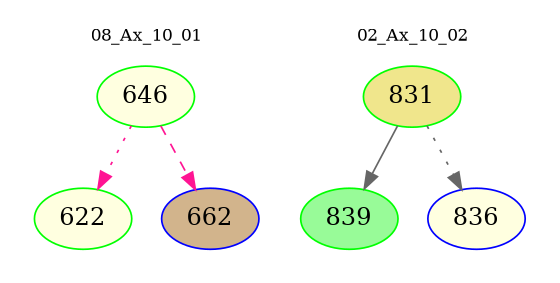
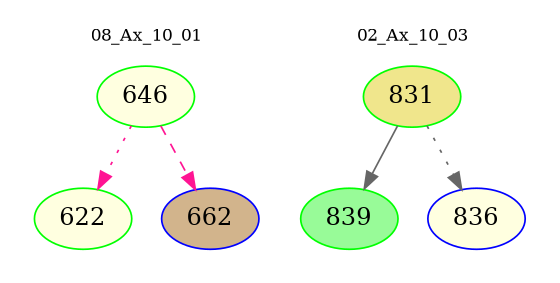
(413, 36) -> (413, 36)
